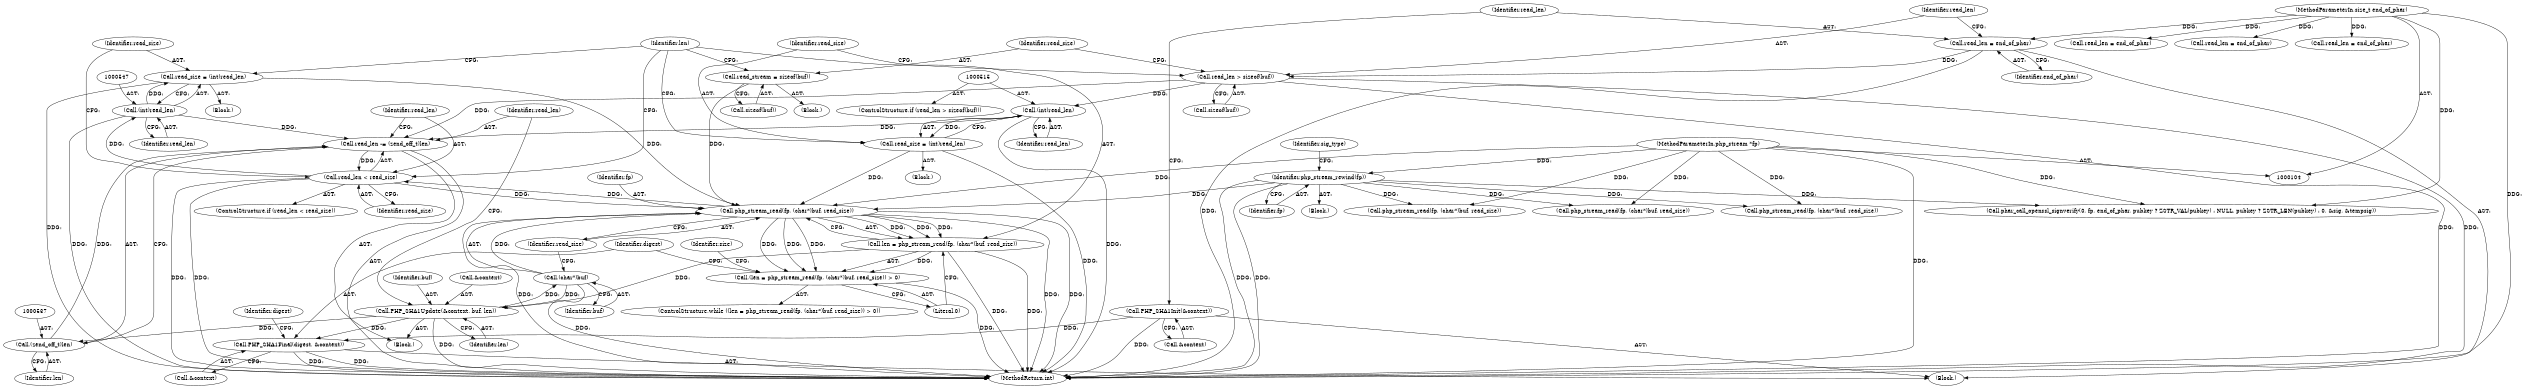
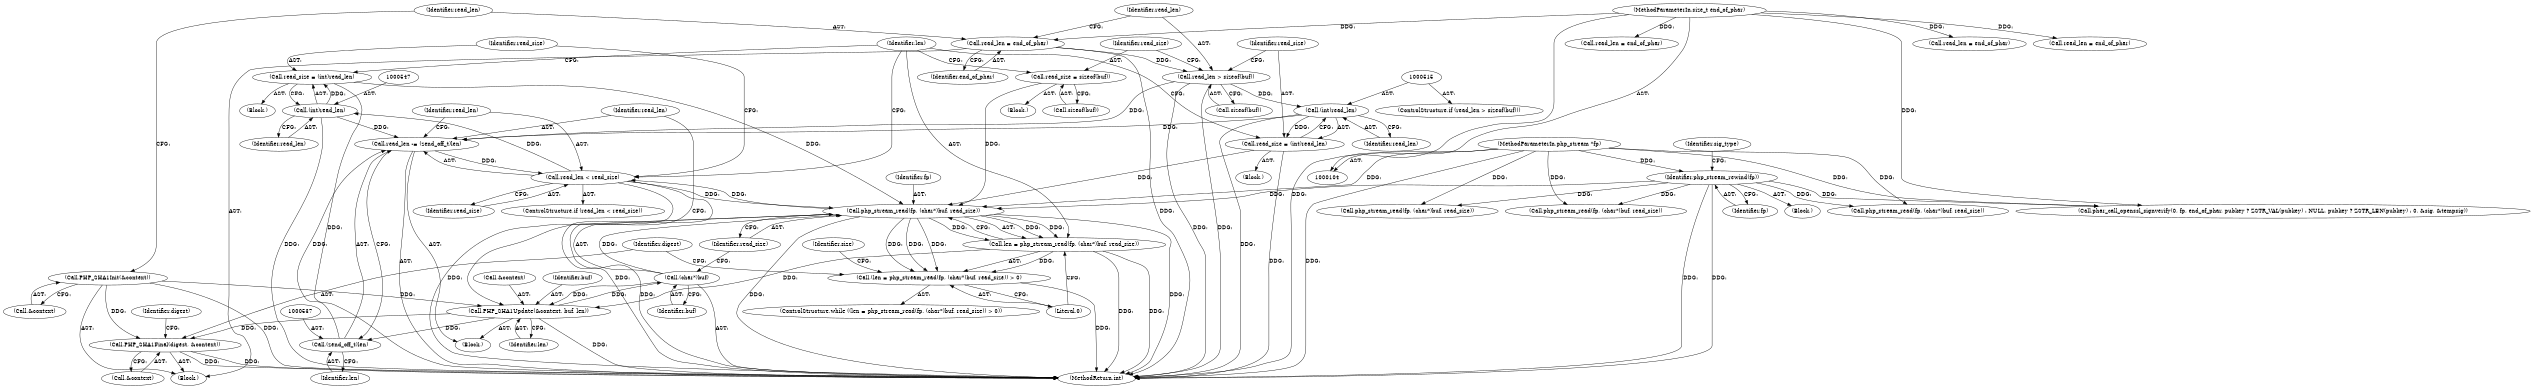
(767, 77) -> (1071, 77)
none -> (312, 290)
(584, 328) -> (723, 328)
